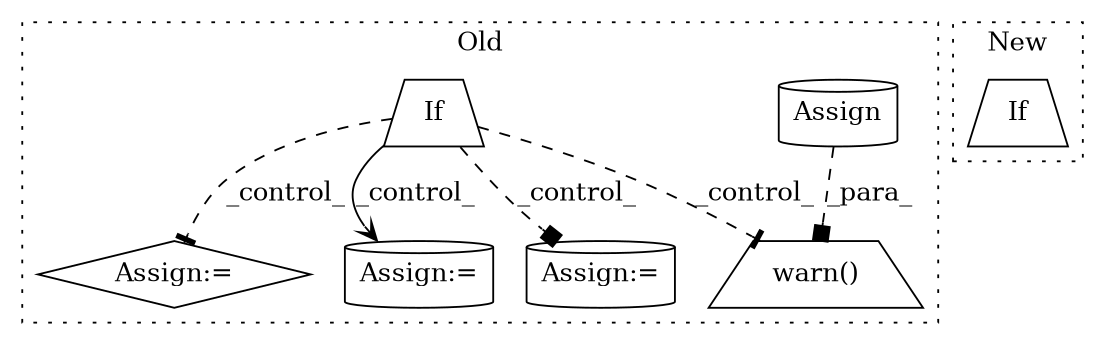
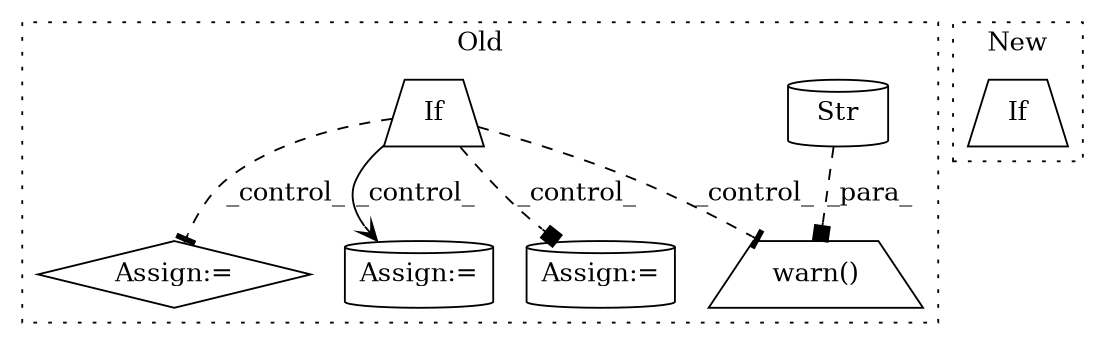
(838, 113) -> (838, 113)
